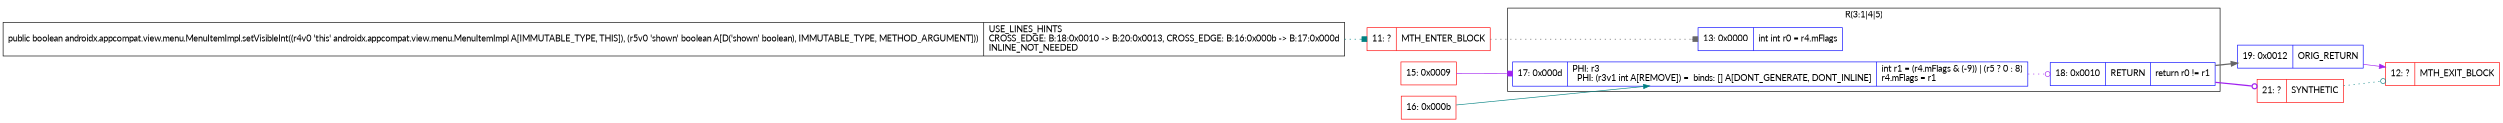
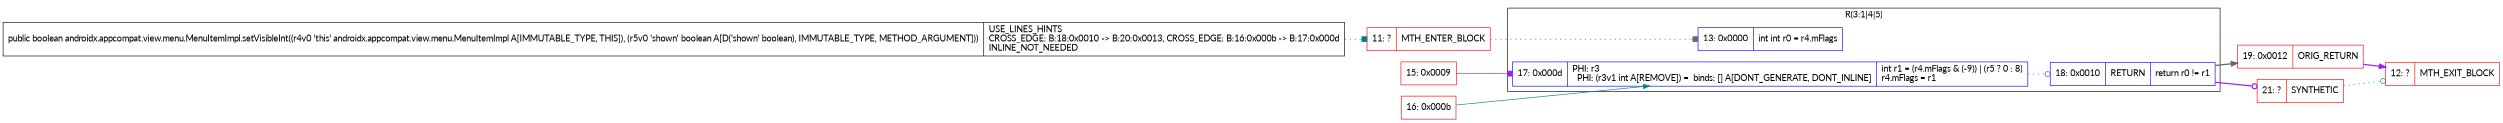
(2300, 57) -> (2300, 57)
(2371, 65) -> (2371, 65)
